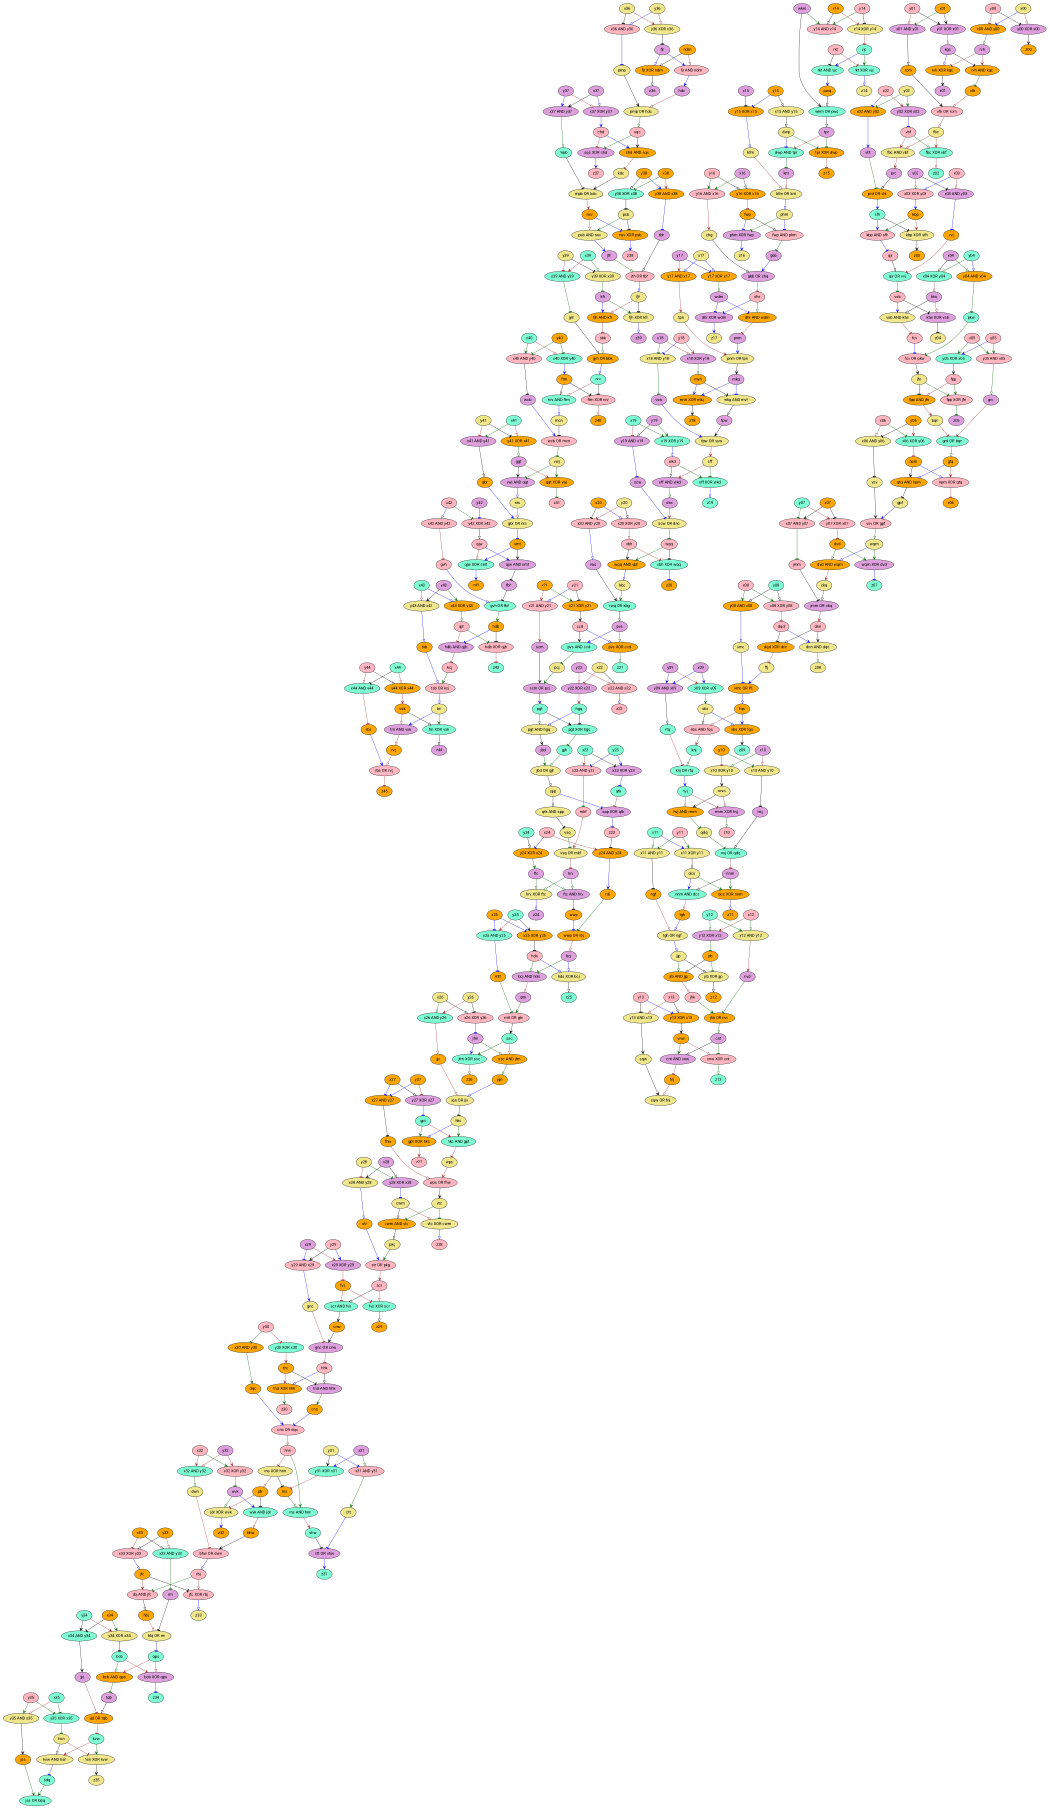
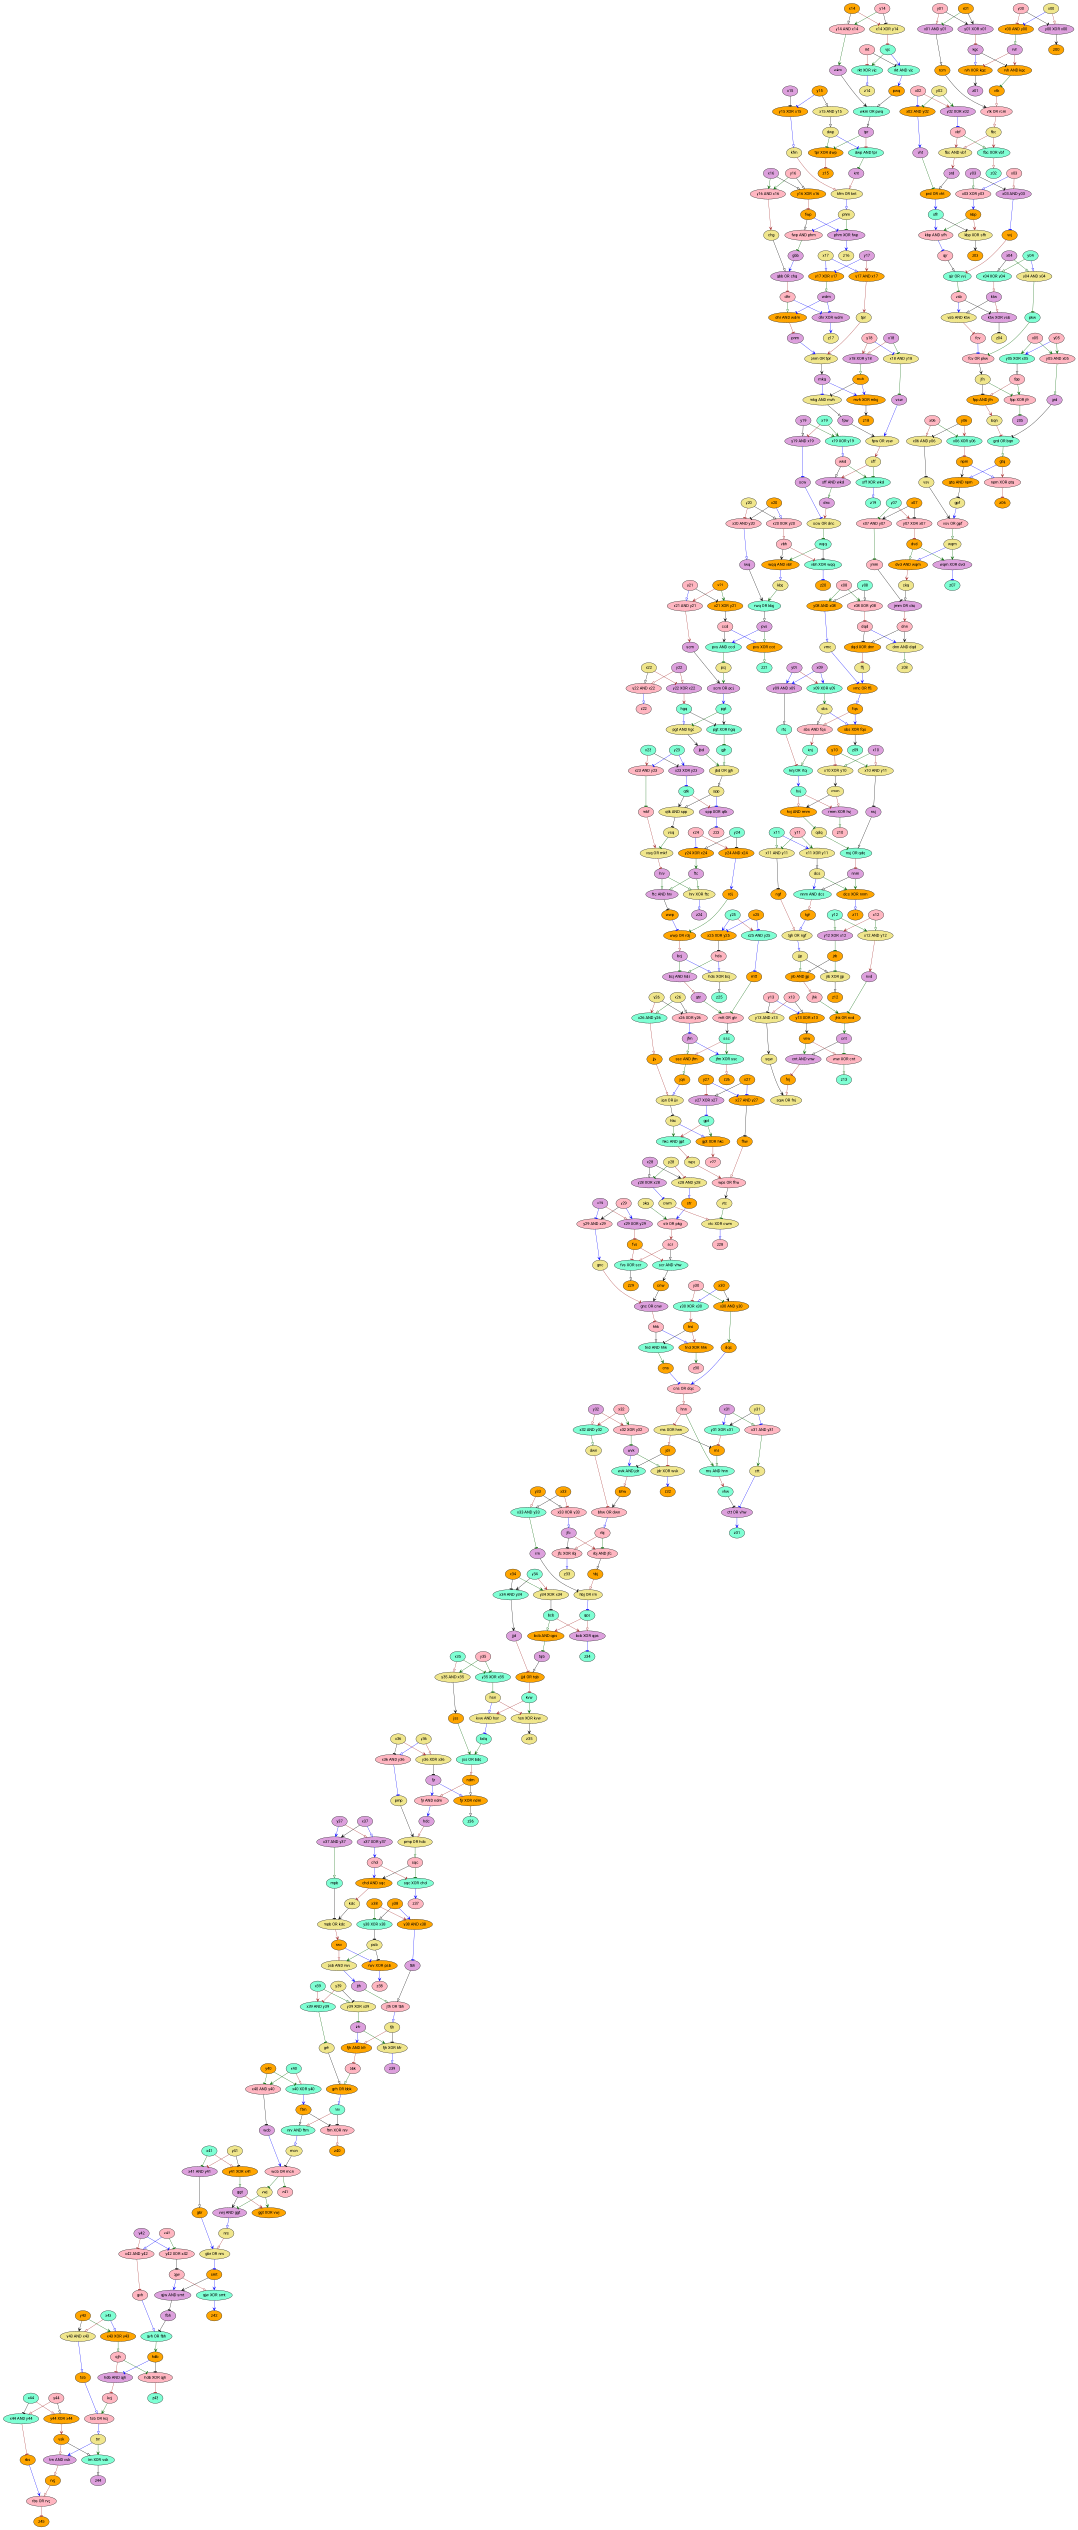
(812, 18) -> (843, 48)
(948, 38) -> (976, 39)
(652, 91) -> (471, 1821)
(596, 153) -> (415, 1883)
(974, 276) -> (1034, 276)
(954, 368) -> (1017, 368)
(972, 420) -> (1034, 423)
(557, 492) -> (284, 2181)
(479, 532) -> (177, 2264)
(669, 544) -> (823, 544)
(444, 585) -> (83, 2316)
(540, 718) -> (706, 718)
(762, 771) -> (876, 771)
none -> (682, 800)
(611, 842) -> (737, 842)
(524, 924) -> (727, 924)
(719, 1027) -> (845, 1027)
(397, 1224) -> none
(323, 1254) -> (615, 1212)
none -> (721, 1286)
(341, 1306) -> (670, 1265)
(324, 1389) -> (656, 1348)
(142, 1574) -> (569, 1533)
(59, 1748) -> (491, 1707)
none -> (471, 1768)
none -> (139, 2243)
